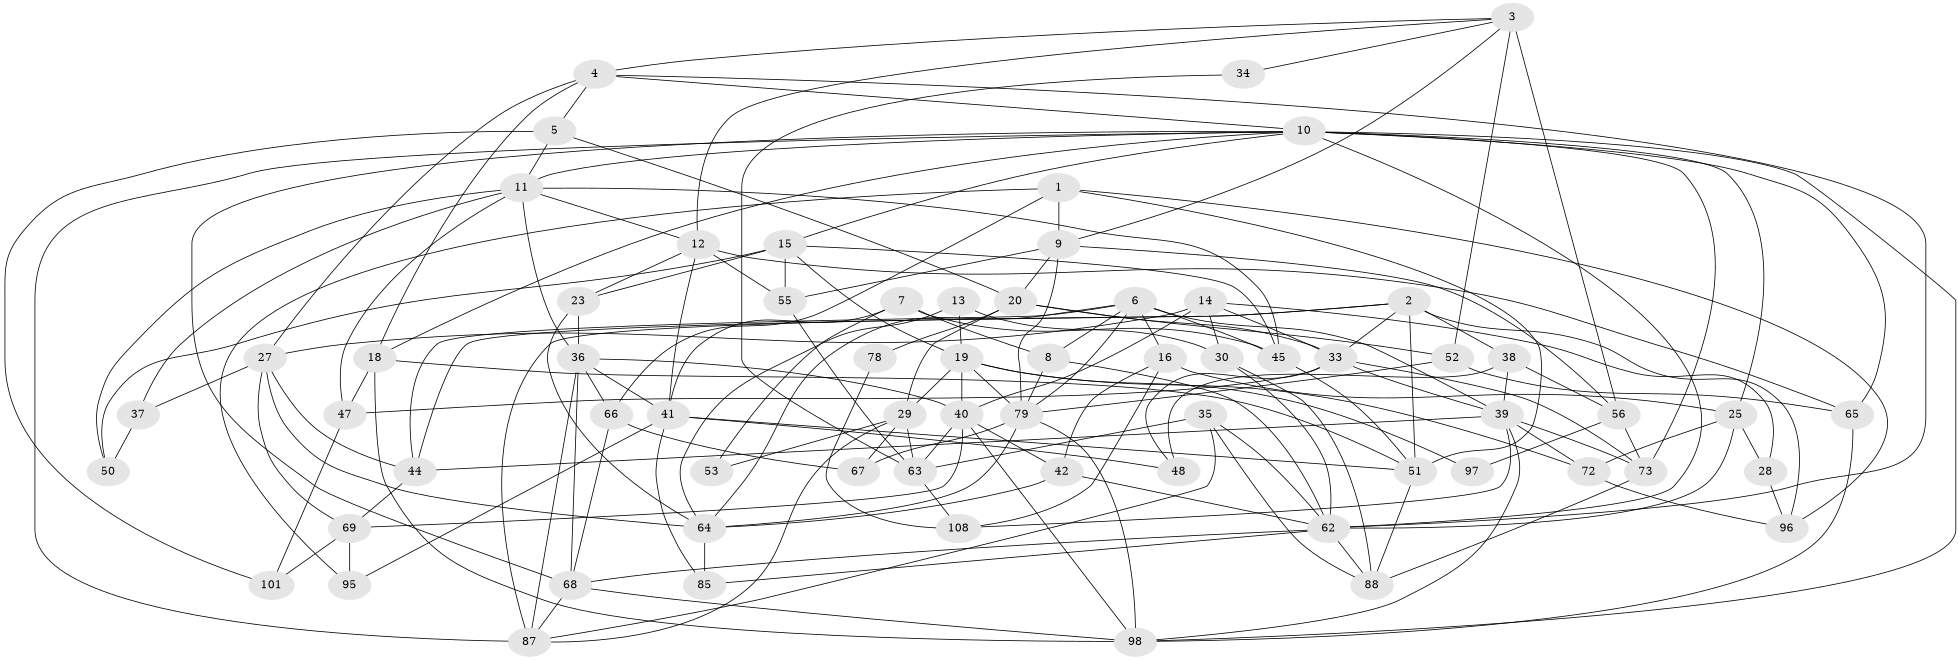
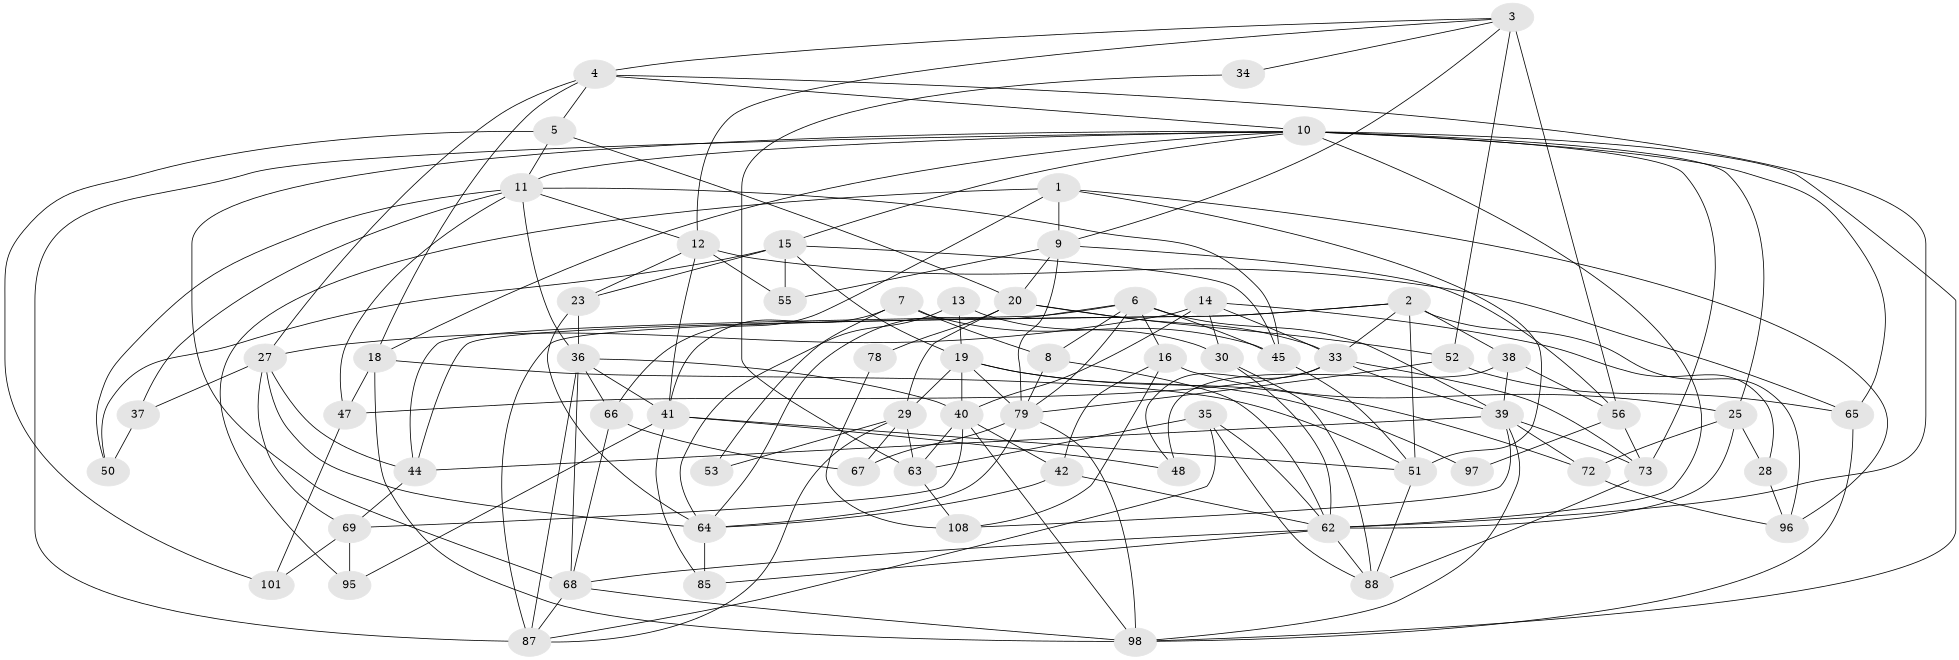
(846, 389) -> none
